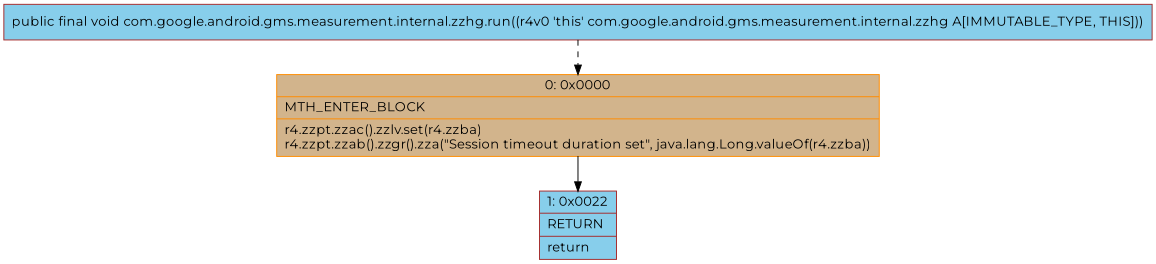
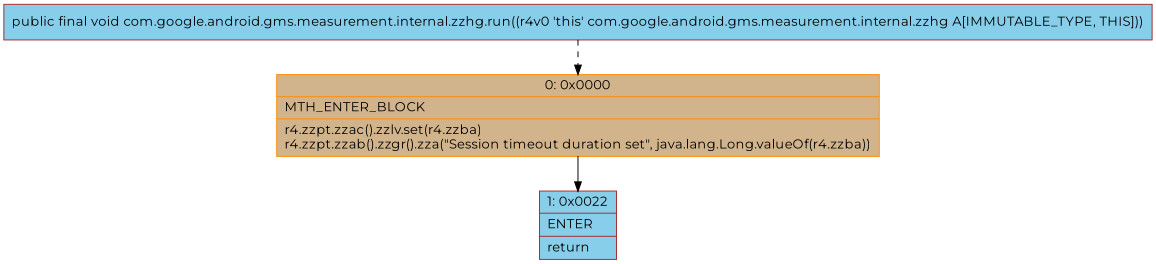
(576, 224) -> (570, 224)
